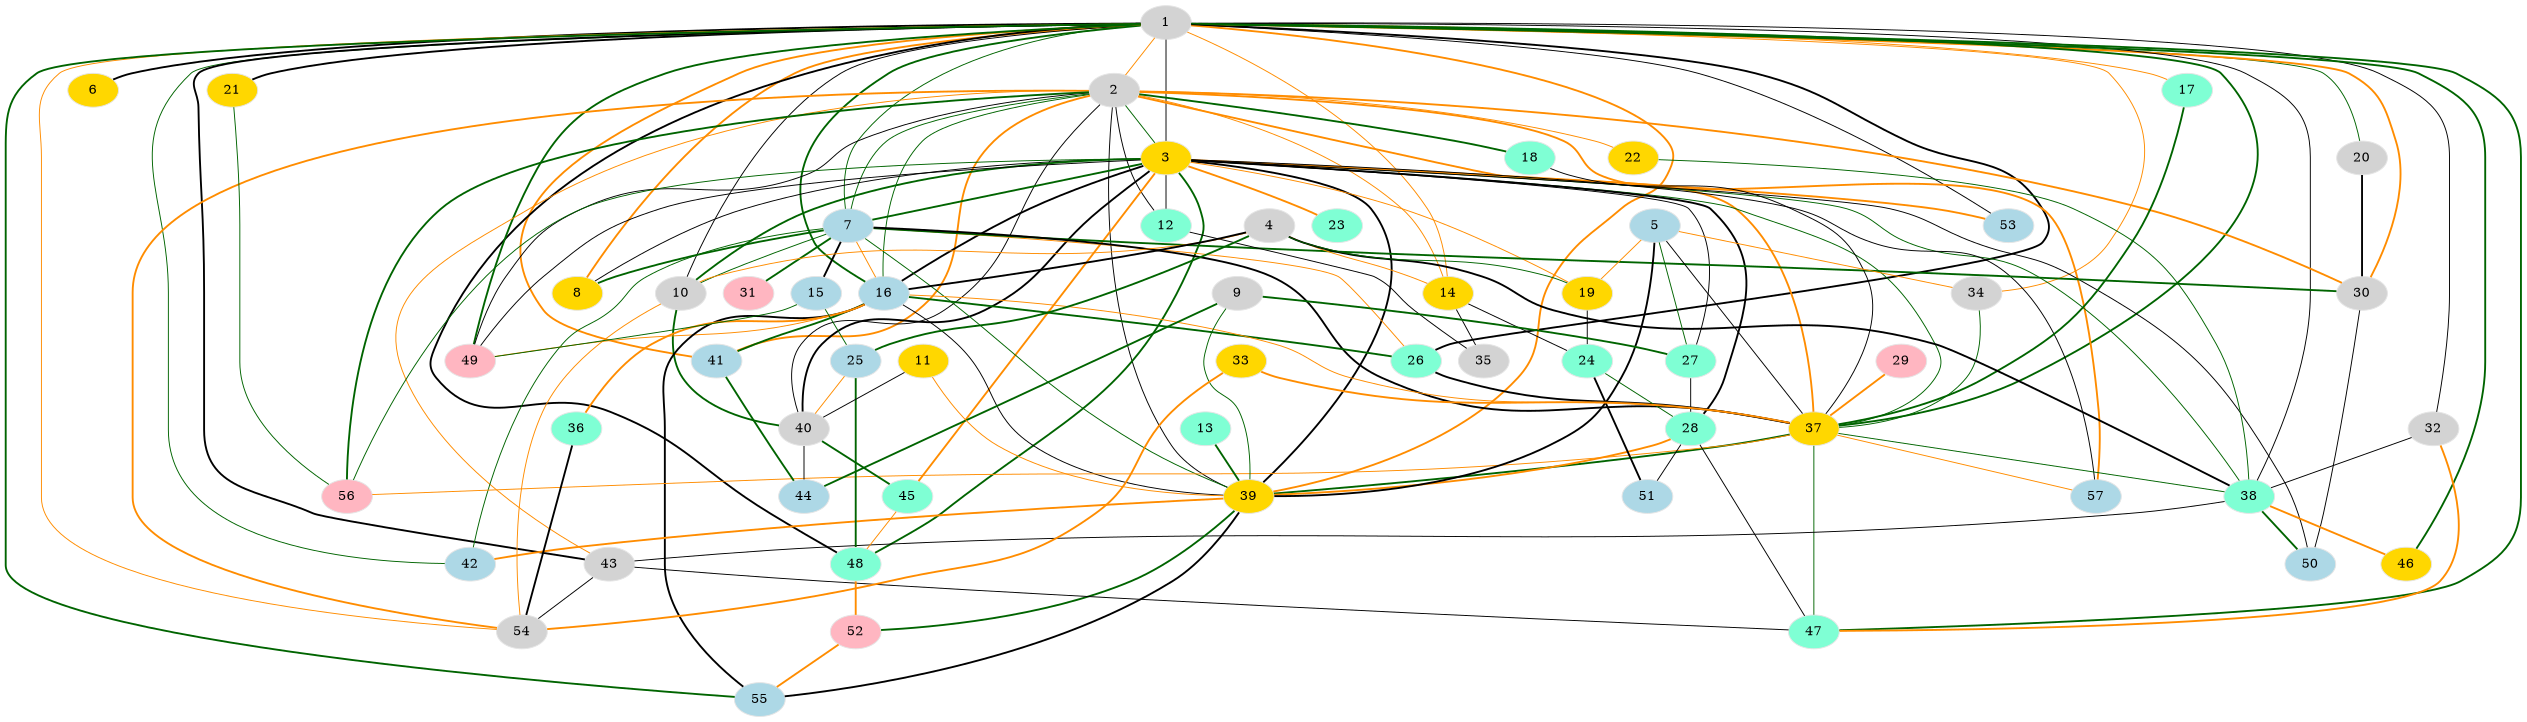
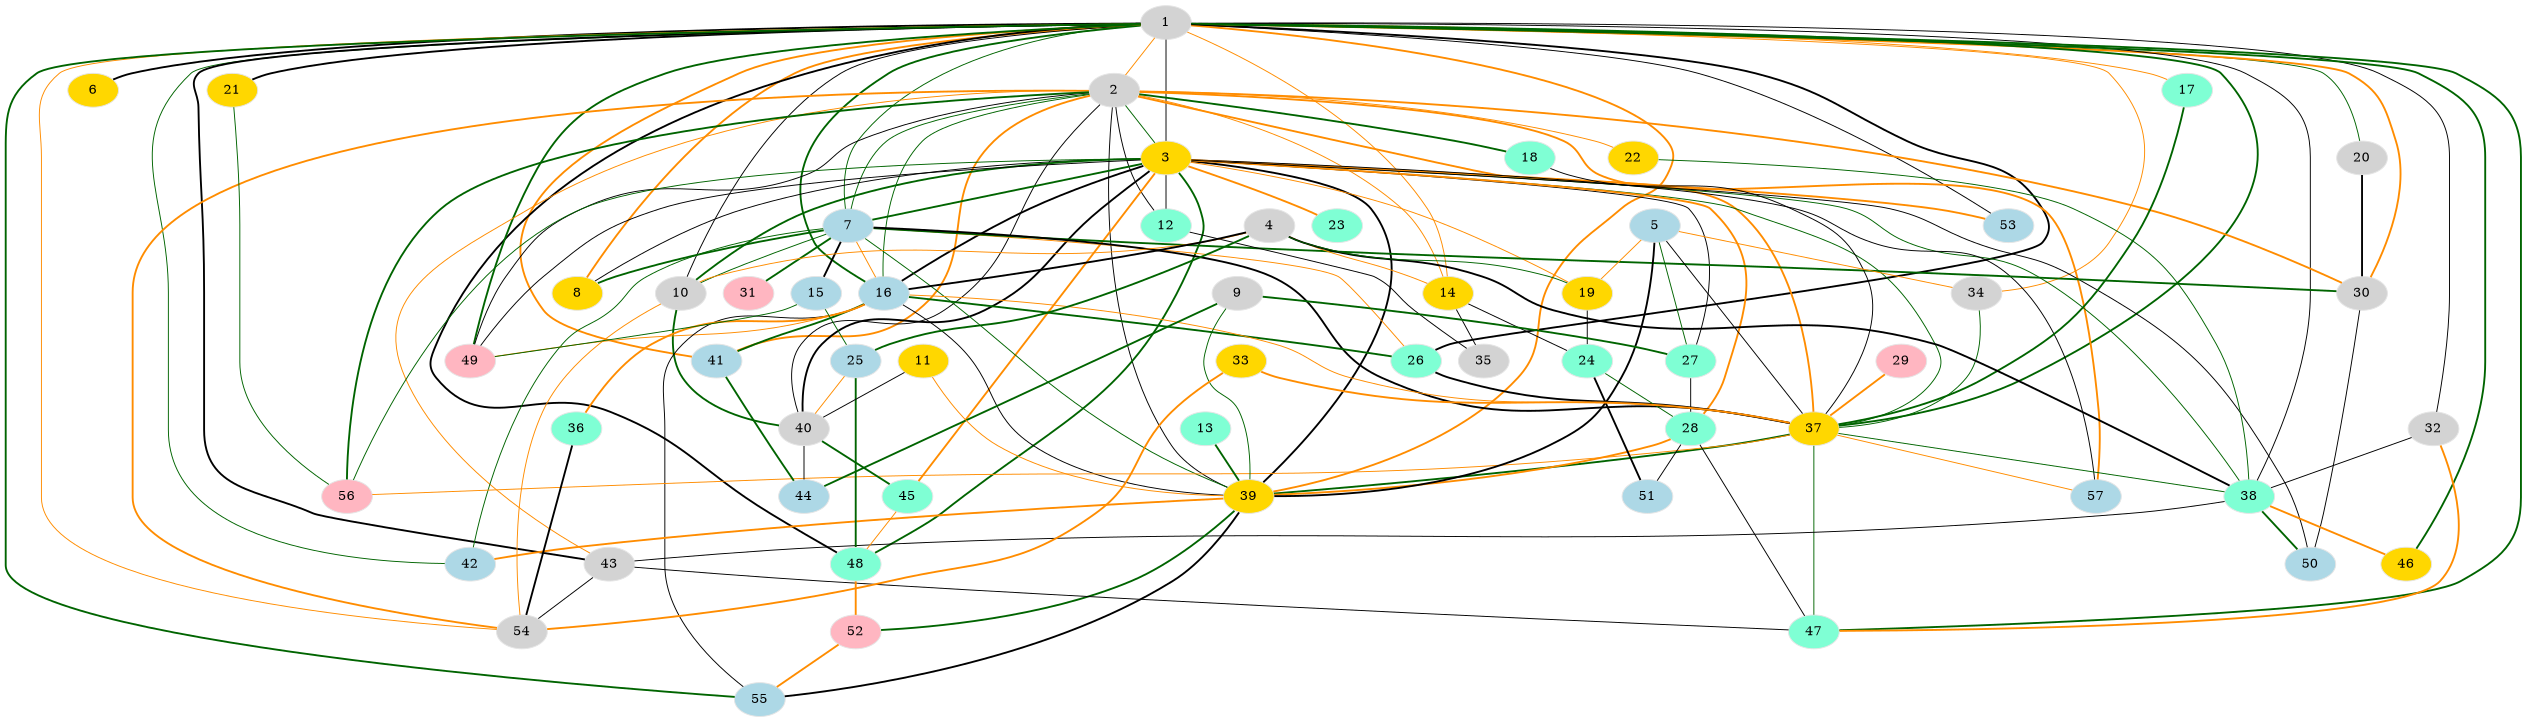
(1723, 223) -> (1723, 223)
(665, 431) -> (665, 431)
